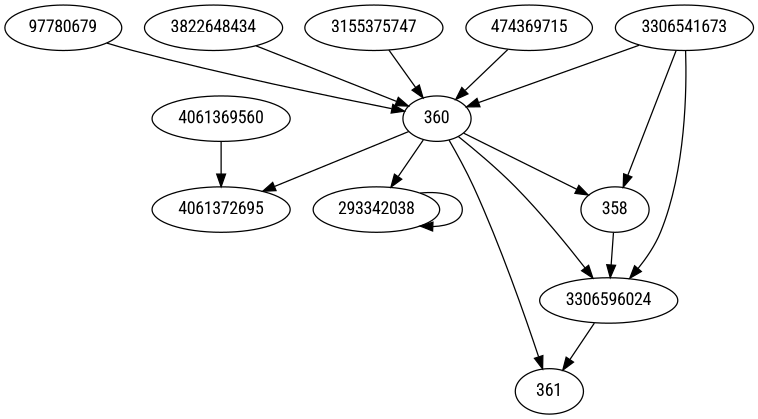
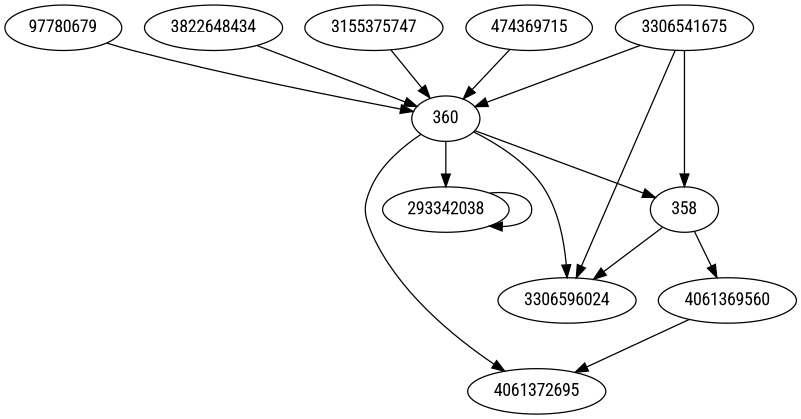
(684, 28) -> (684, 28)
none -> (703, 249)
(549, 391) -> none
